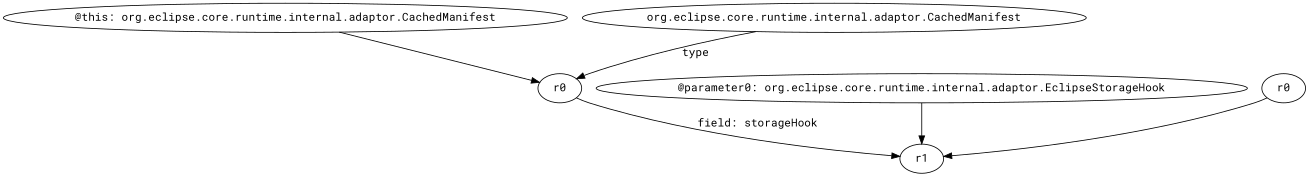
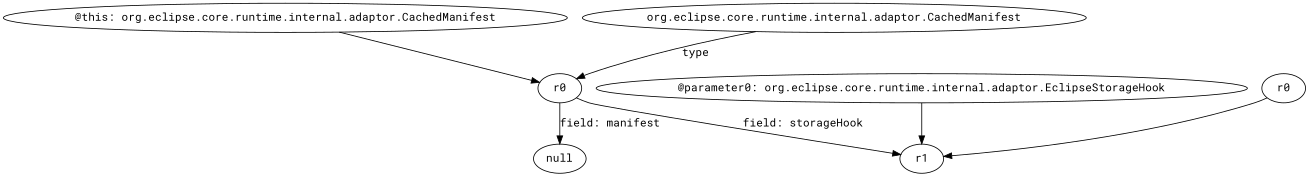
none -> (560, 159)
